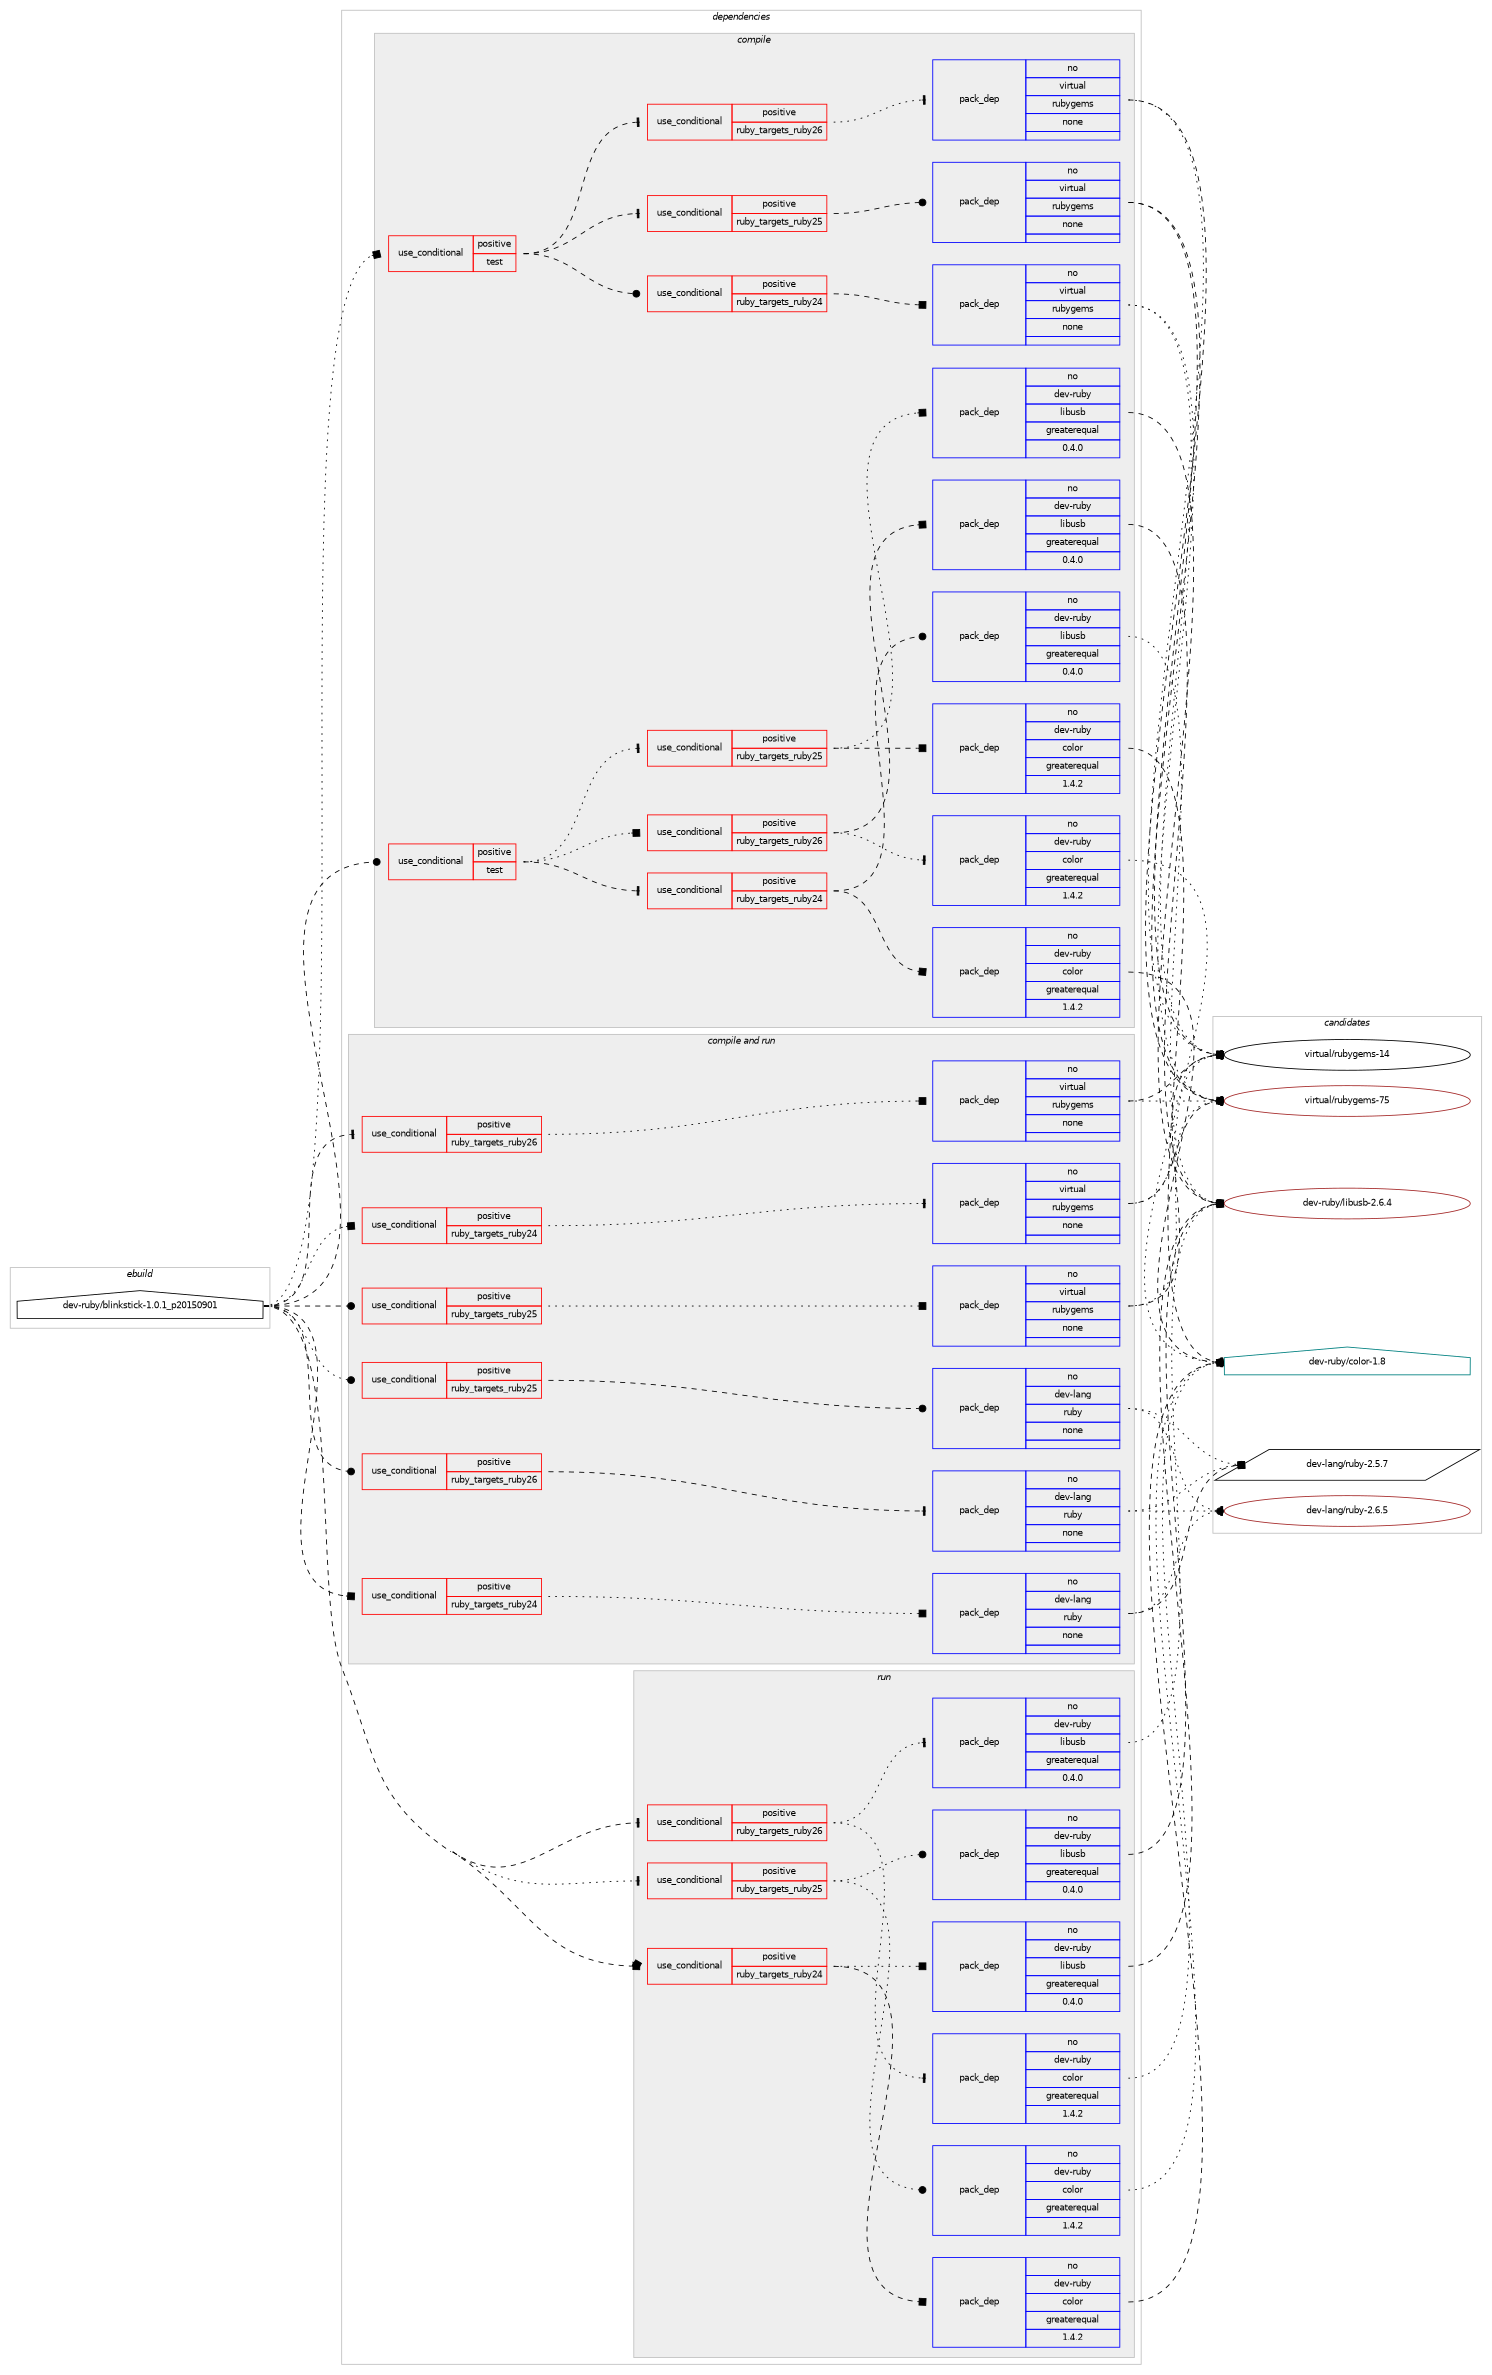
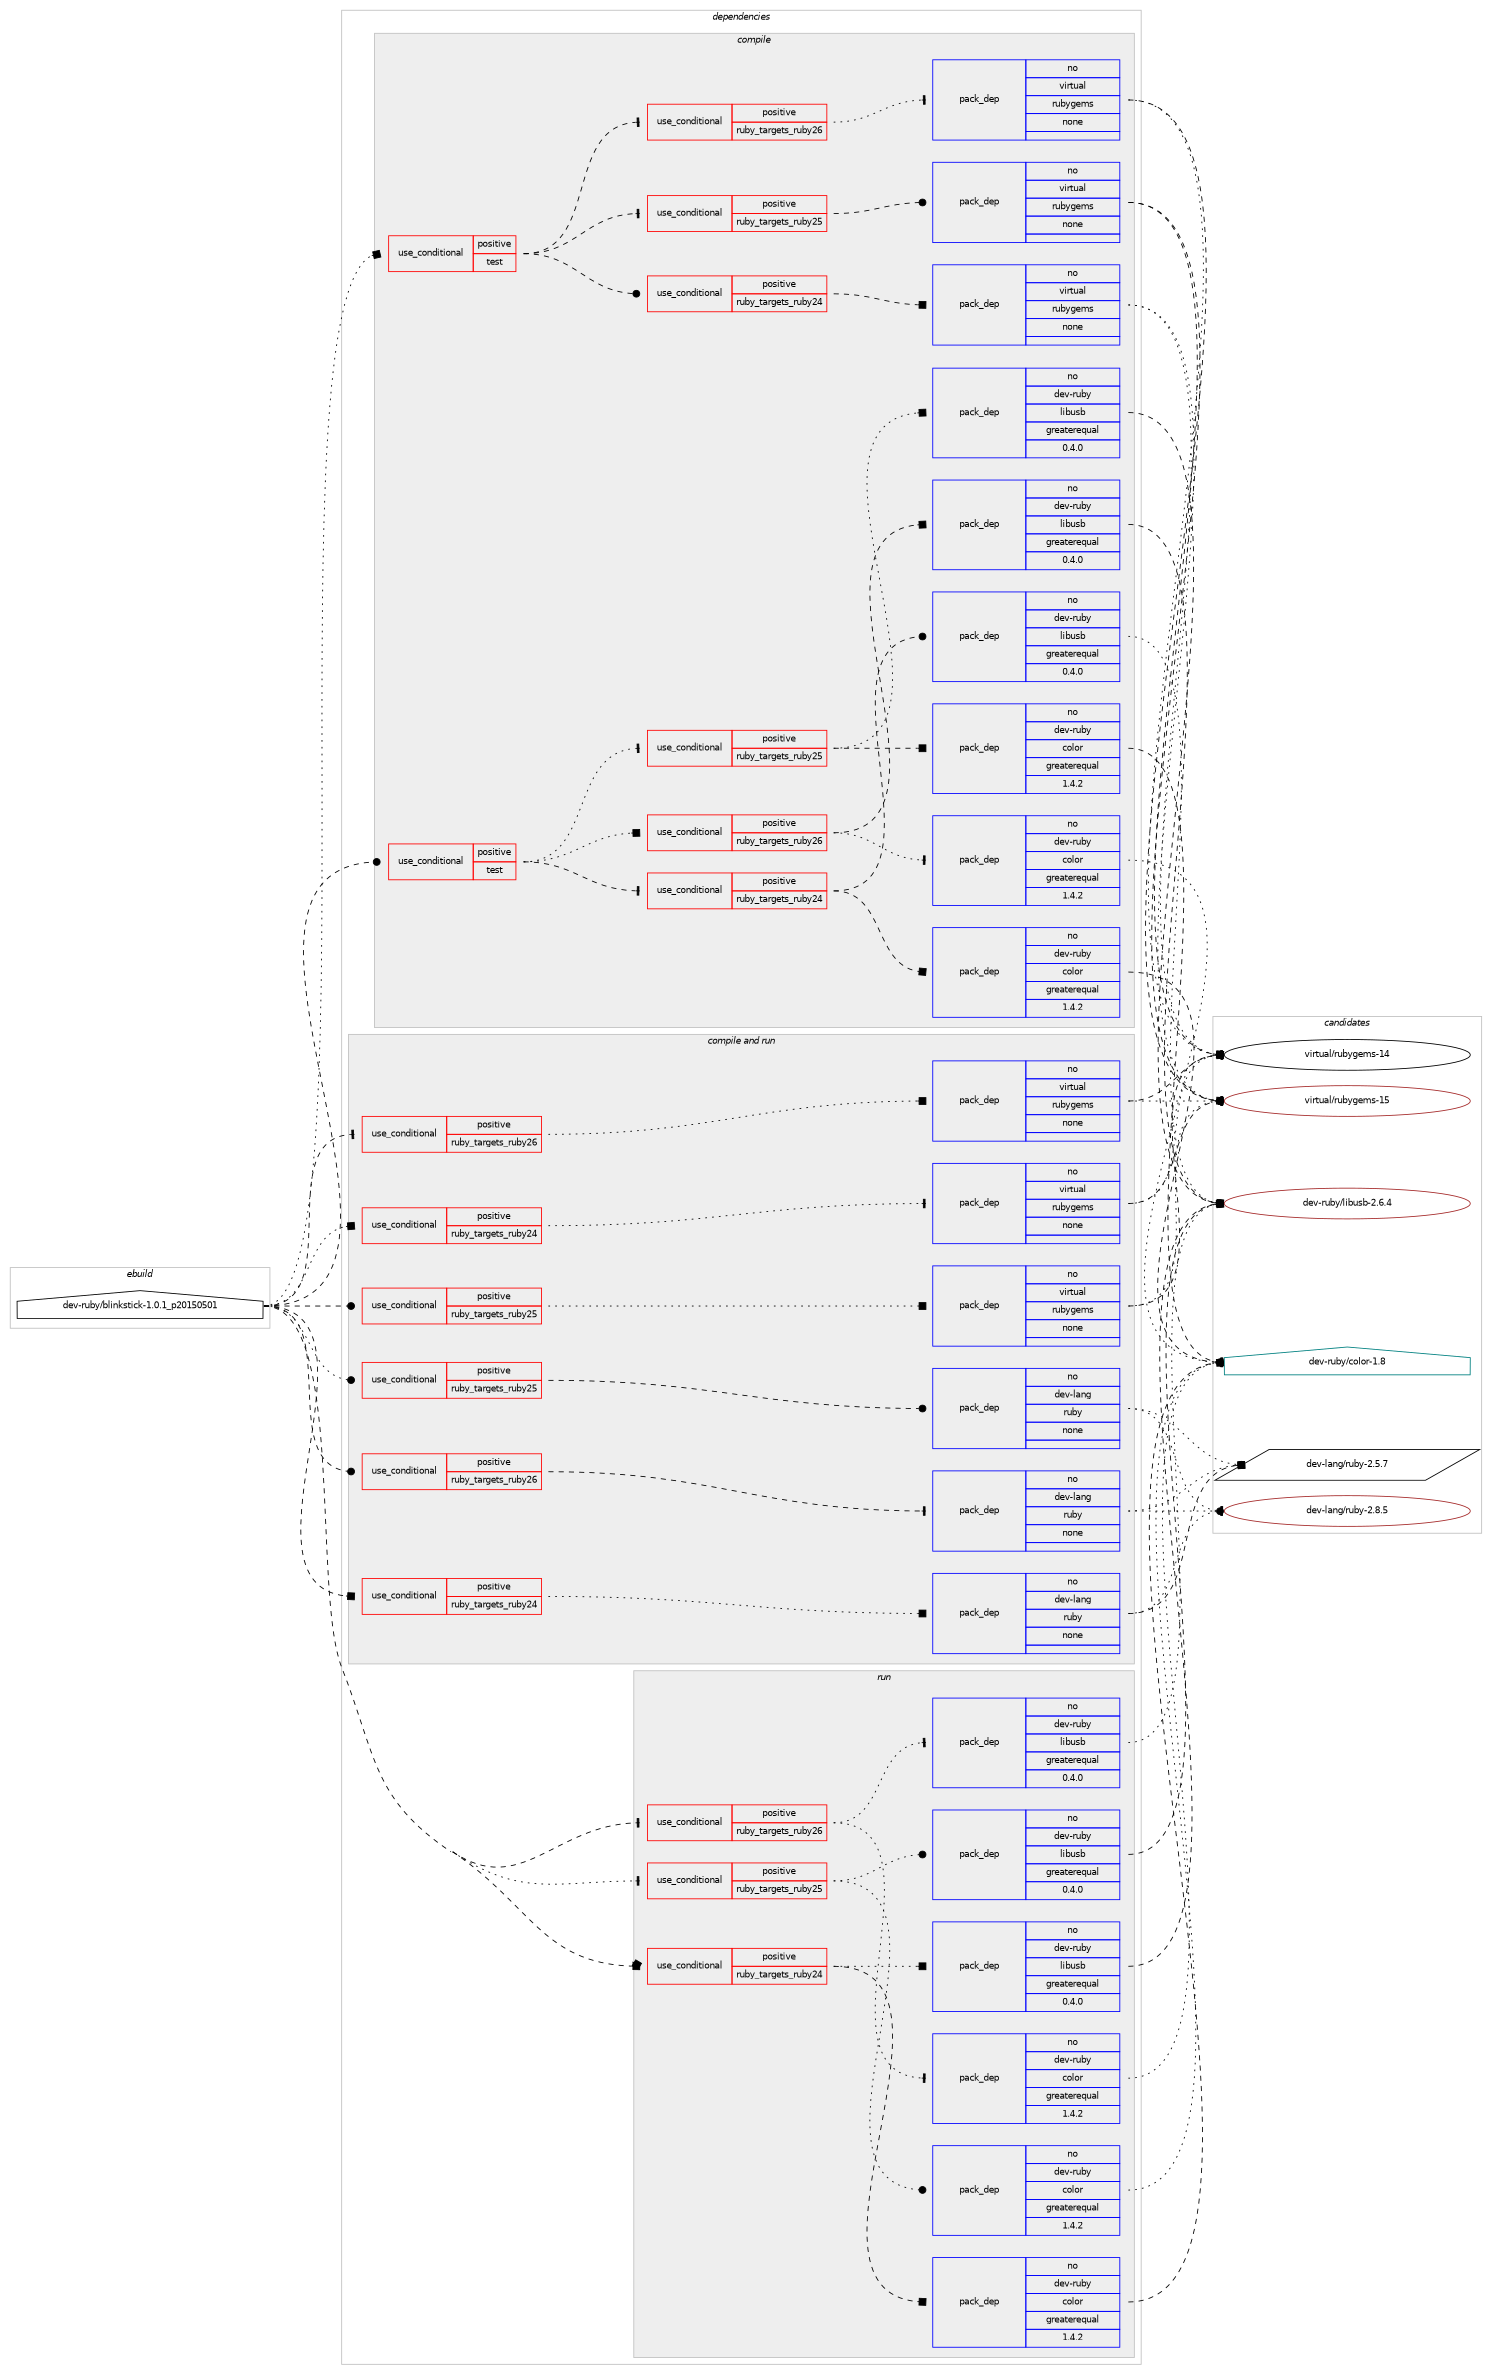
(1347, 1101) -> (1347, 1101)
(140, 1306) -> (140, 1306)
(1347, 1511) -> (1347, 1511)
